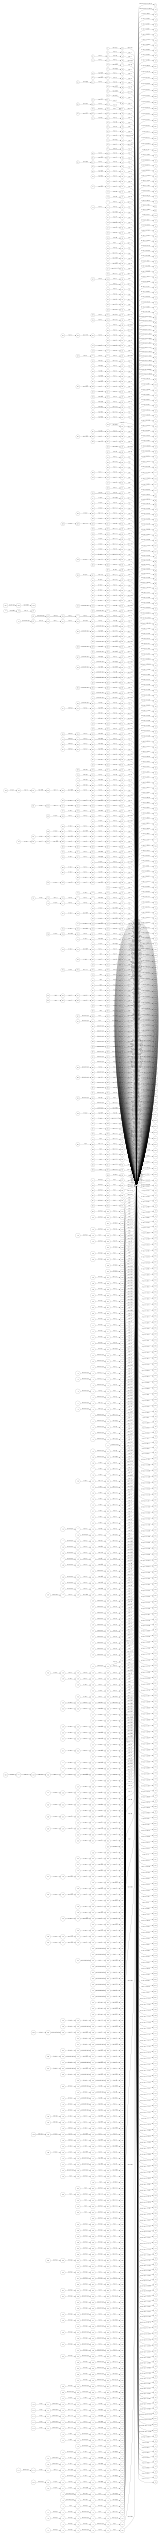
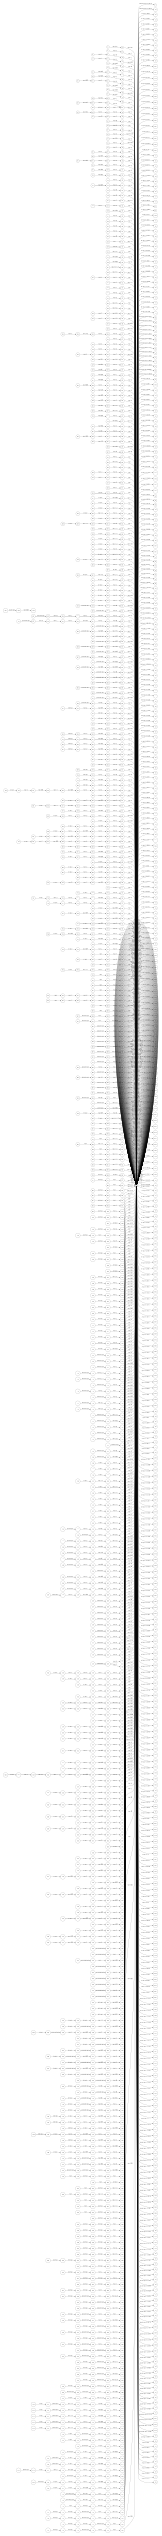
(136, 792) -> (136, 801)
(100, 1185) -> (100, 1175)
